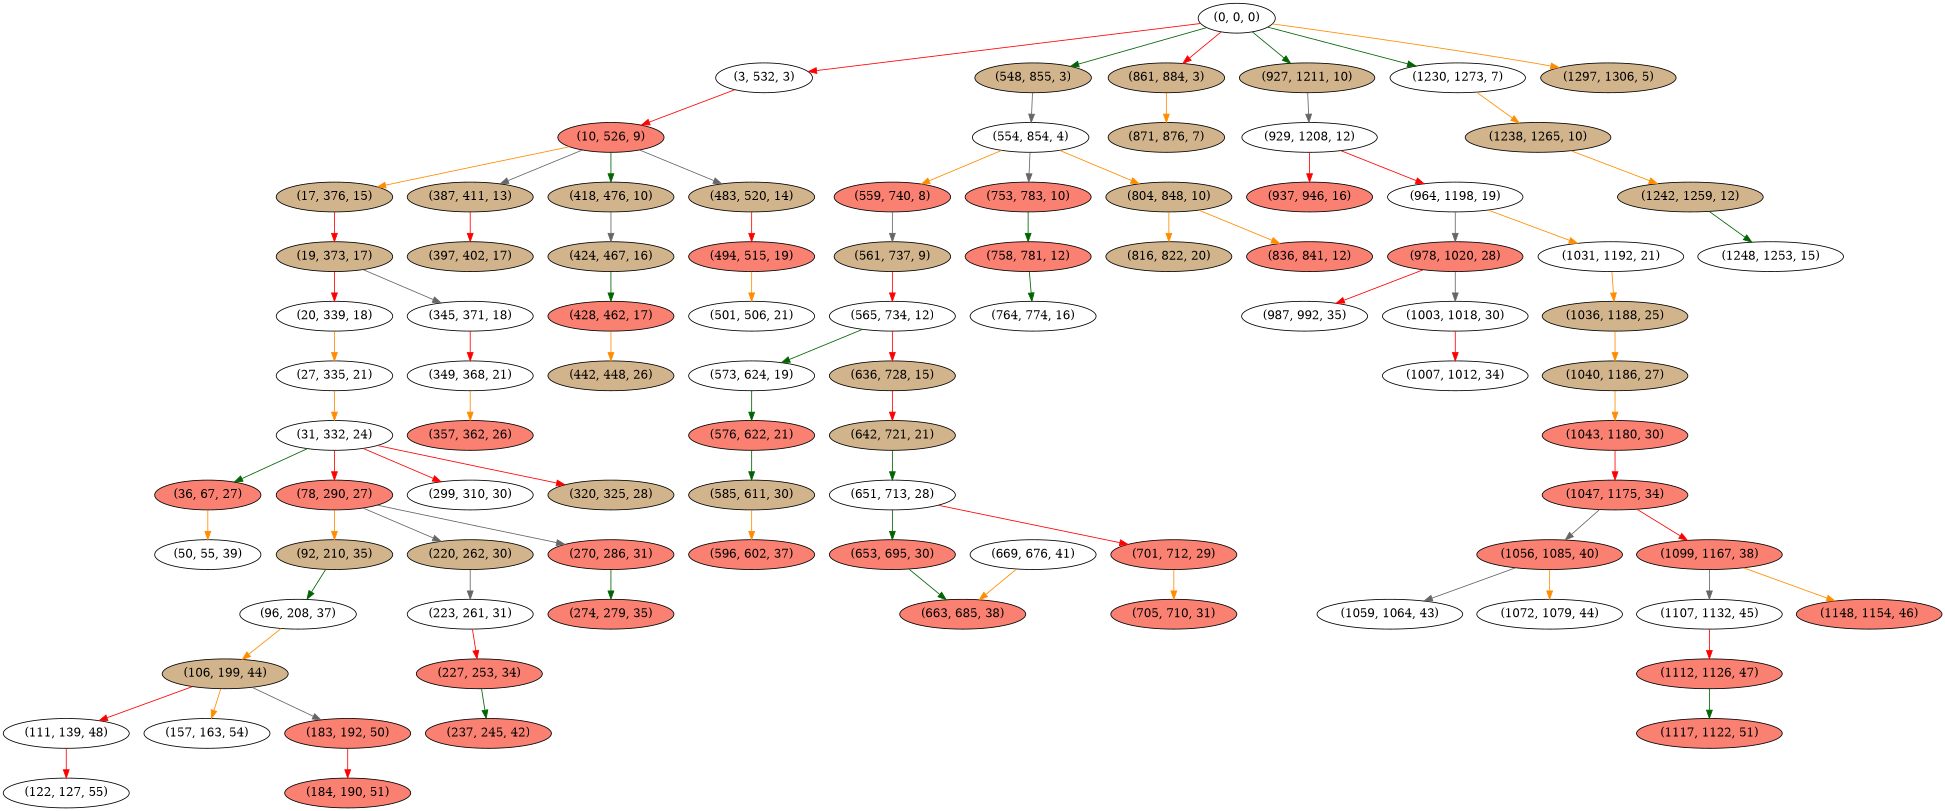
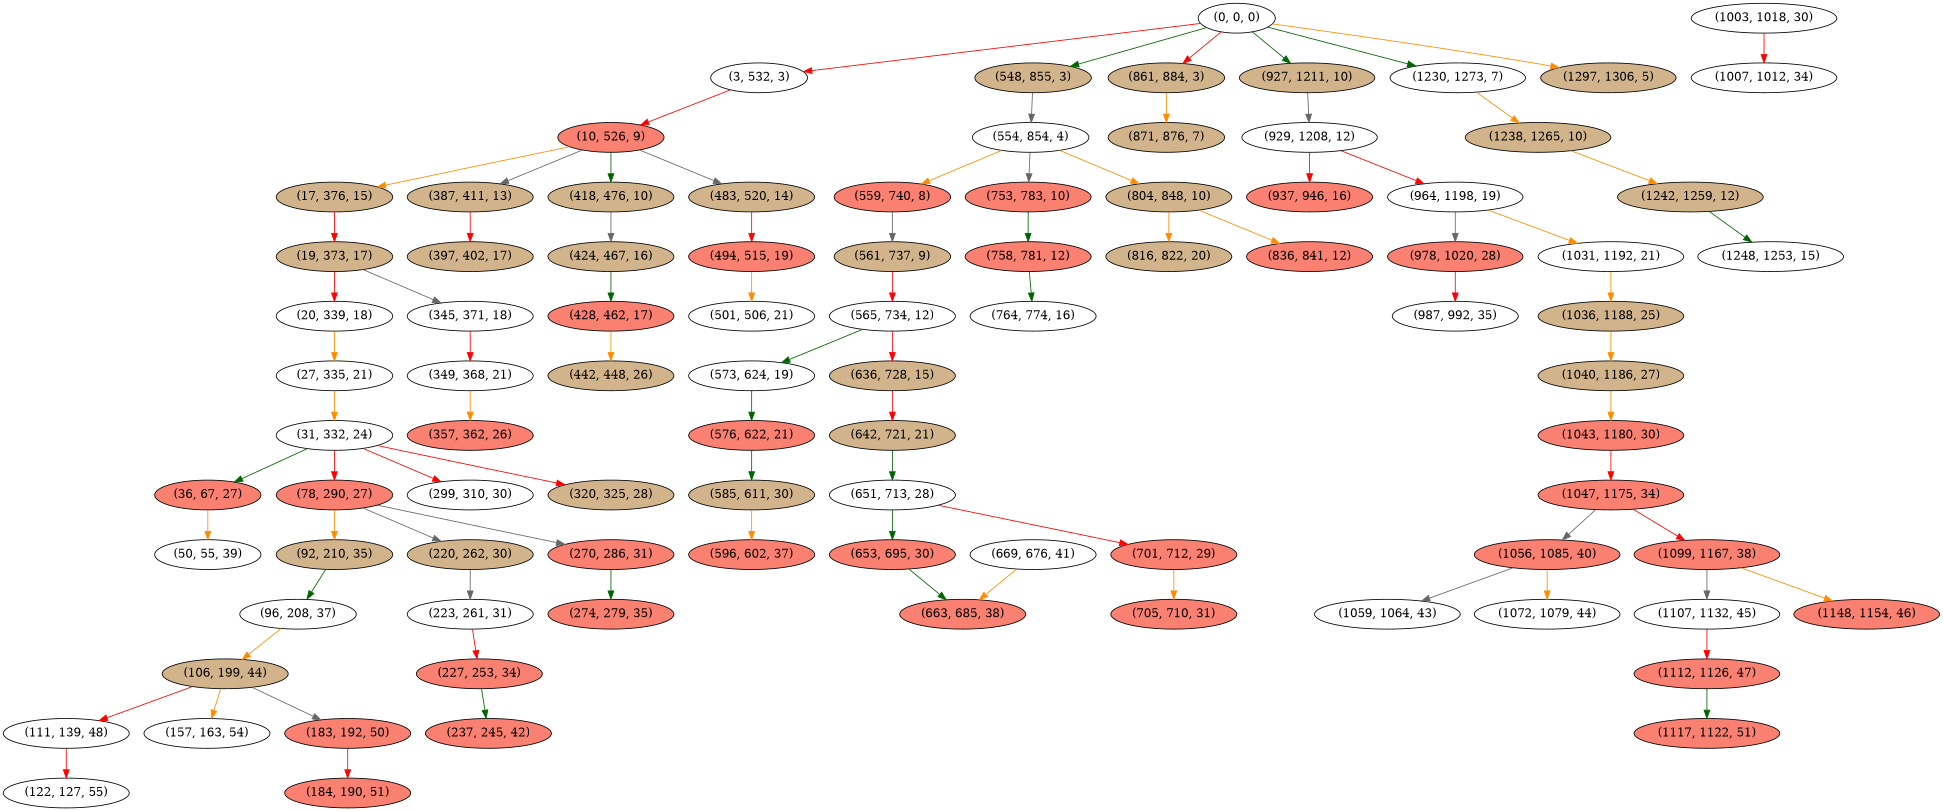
(1455, 282) -> none
